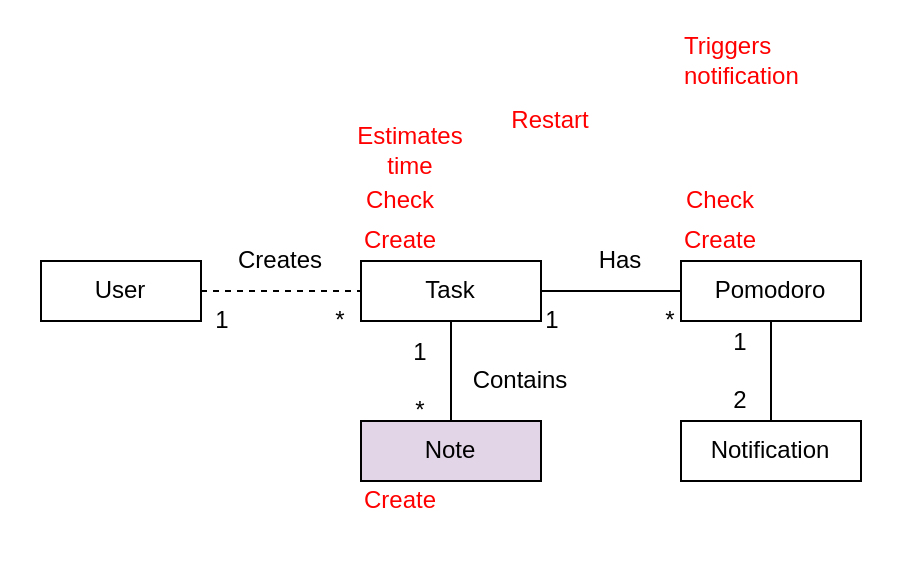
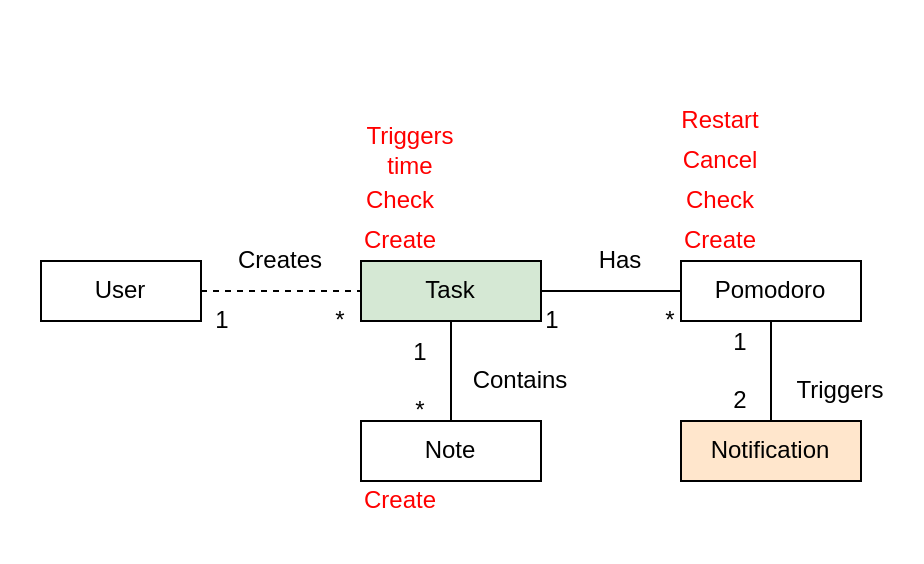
(721, 61) -> none
(551, 121) -> (721, 121)
(411, 151) -> (411, 151)
none -> (721, 161)
(451, 291) -> (451, 291)
none -> (841, 391)
(451, 451) -> (451, 451)
(771, 451) -> (771, 451)
